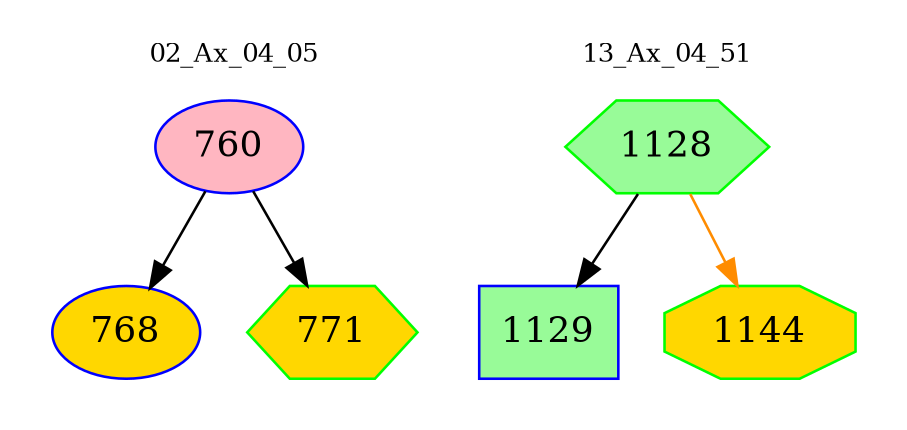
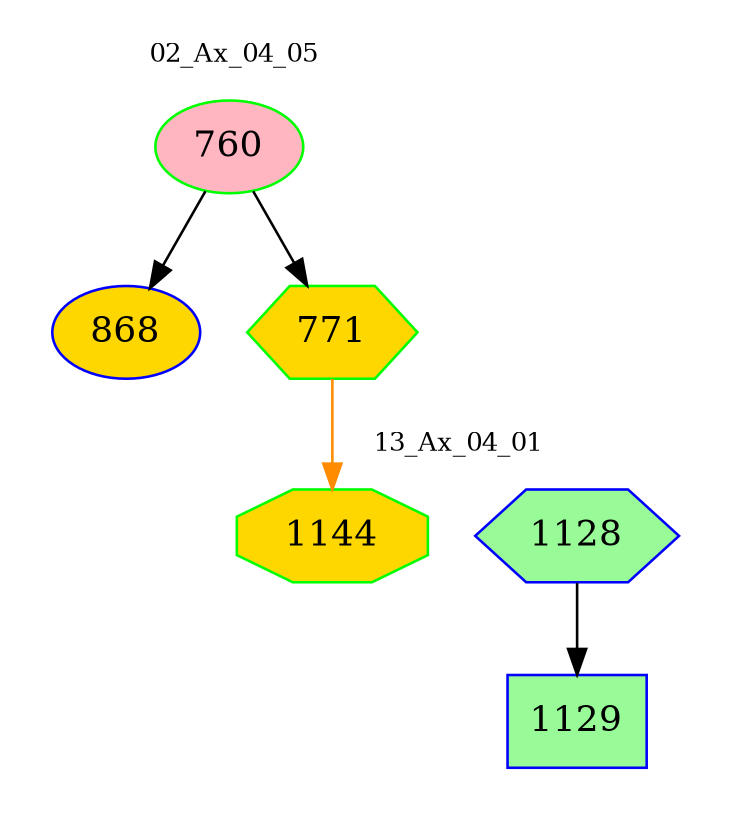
(667, 55) -> (459, 444)
(229, 147) -> (229, 147)
(667, 147) -> (577, 536)
(708, 228) -> (332, 436)
(126, 332) -> (126, 332)
